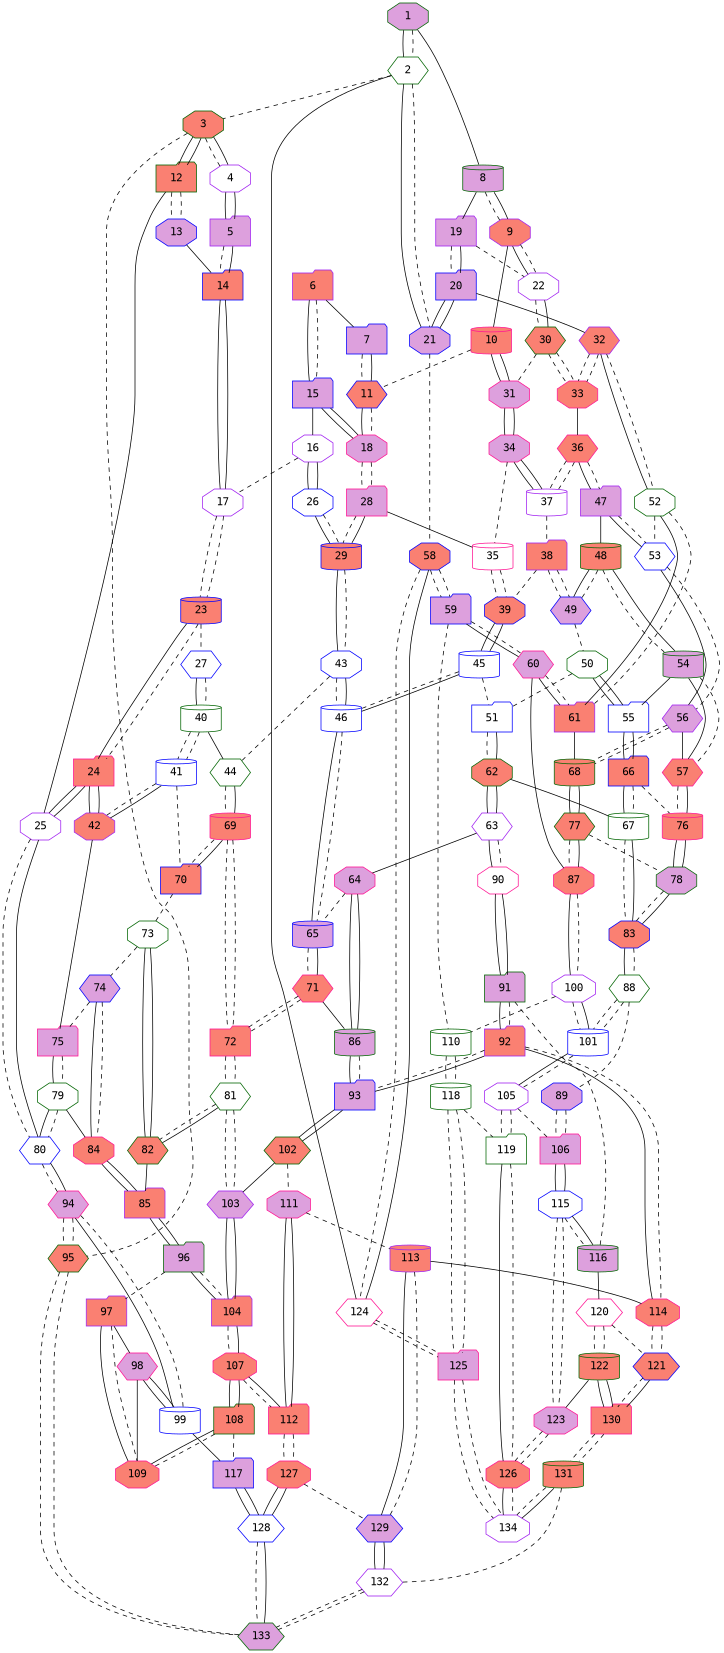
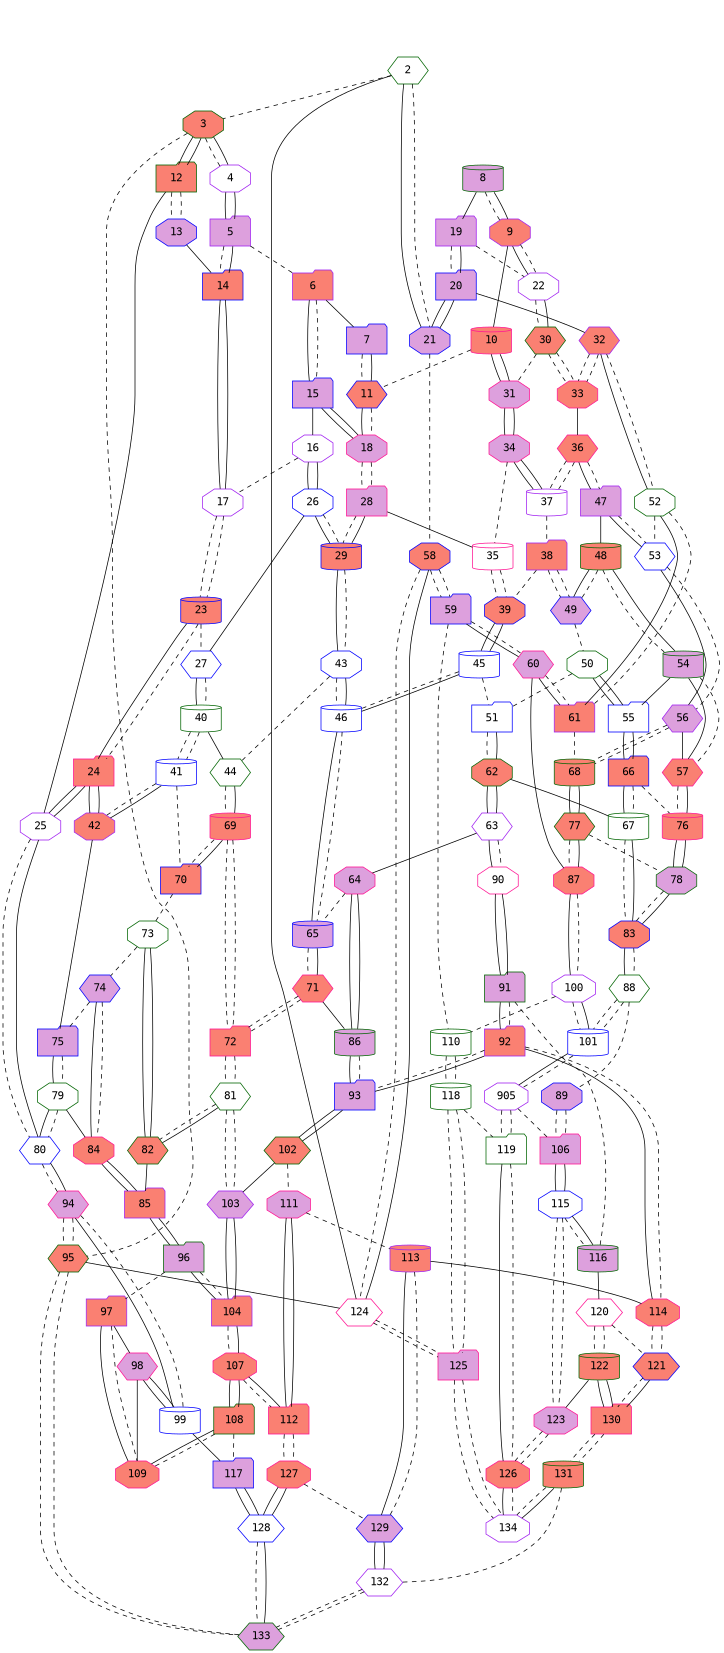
(408, 16) -> none
none -> (266, 256)
none -> (257, 583)
(574, 746) -> (574, 746)
(58, 1042) -> (58, 1042)
(506, 1096) -> (506, 1096)
none -> (187, 1281)
